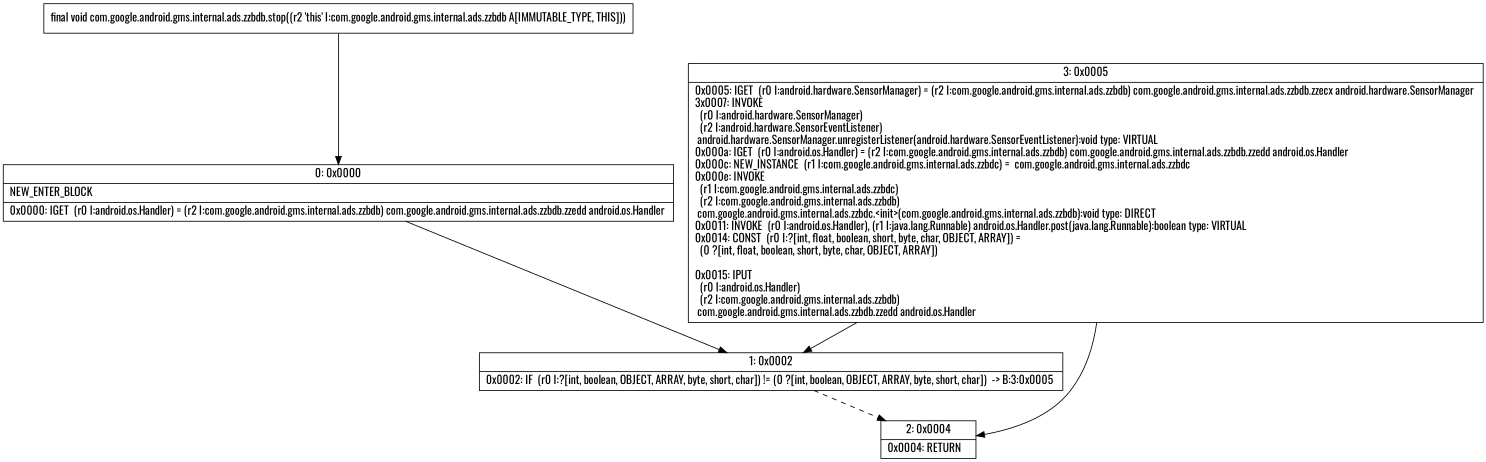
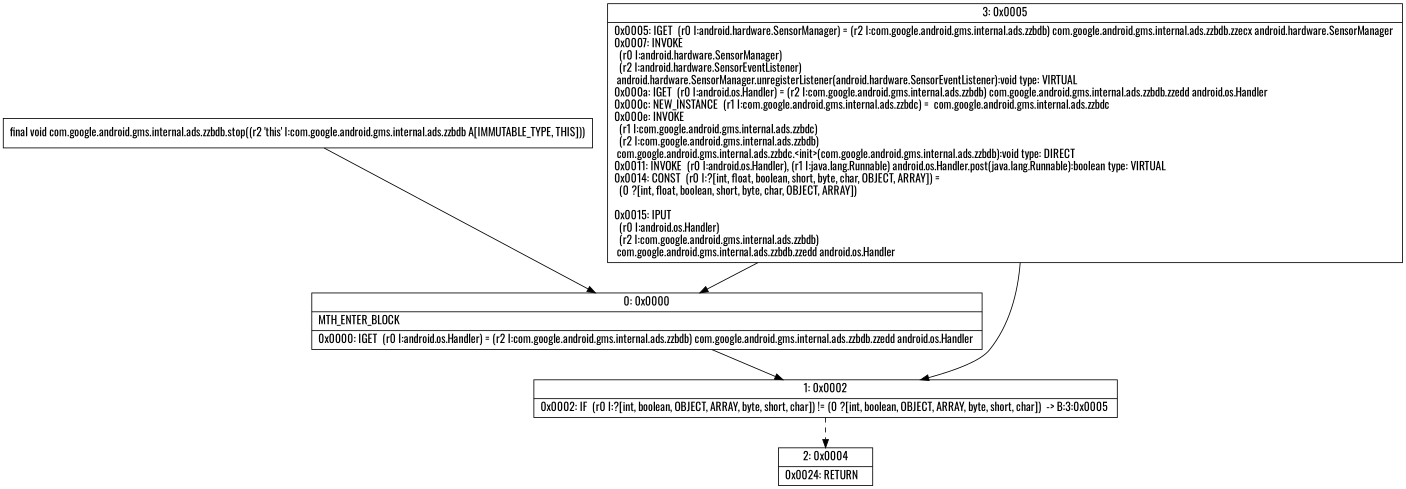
(732, 104) -> (651, 44)
(51, 193) -> (359, 321)
(1062, 400) -> (732, 276)
(928, 449) -> (826, 476)
